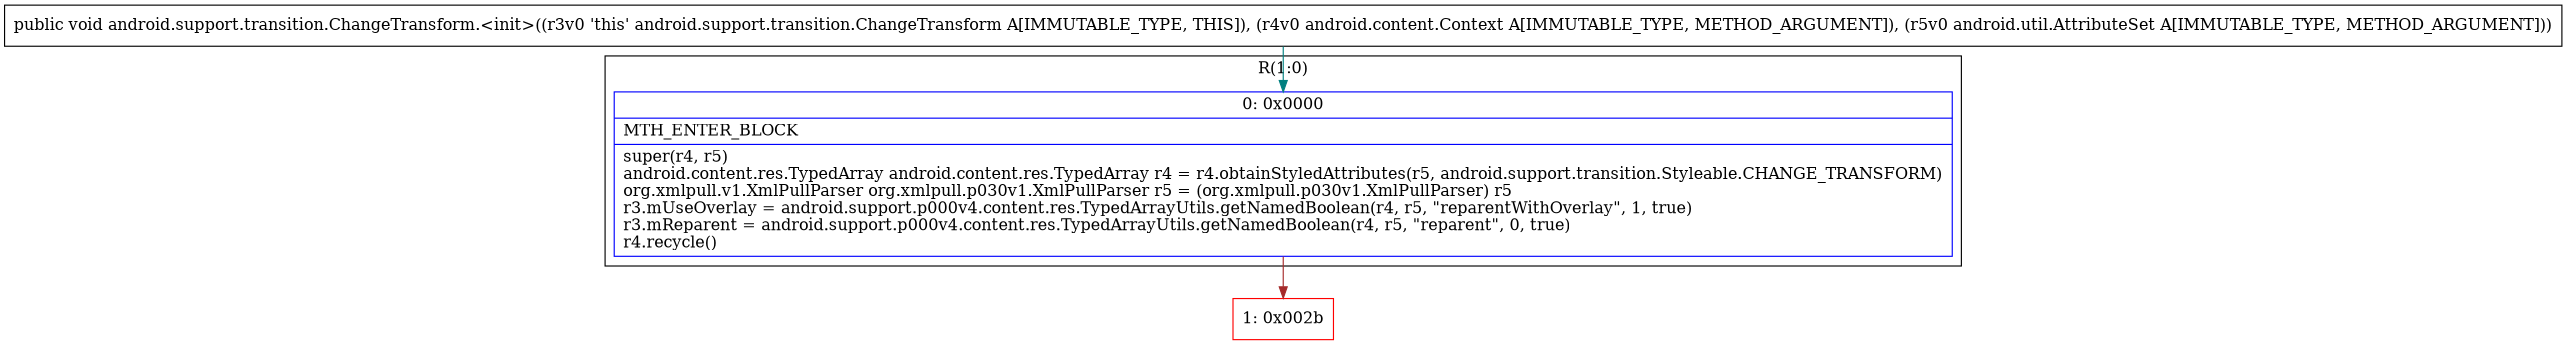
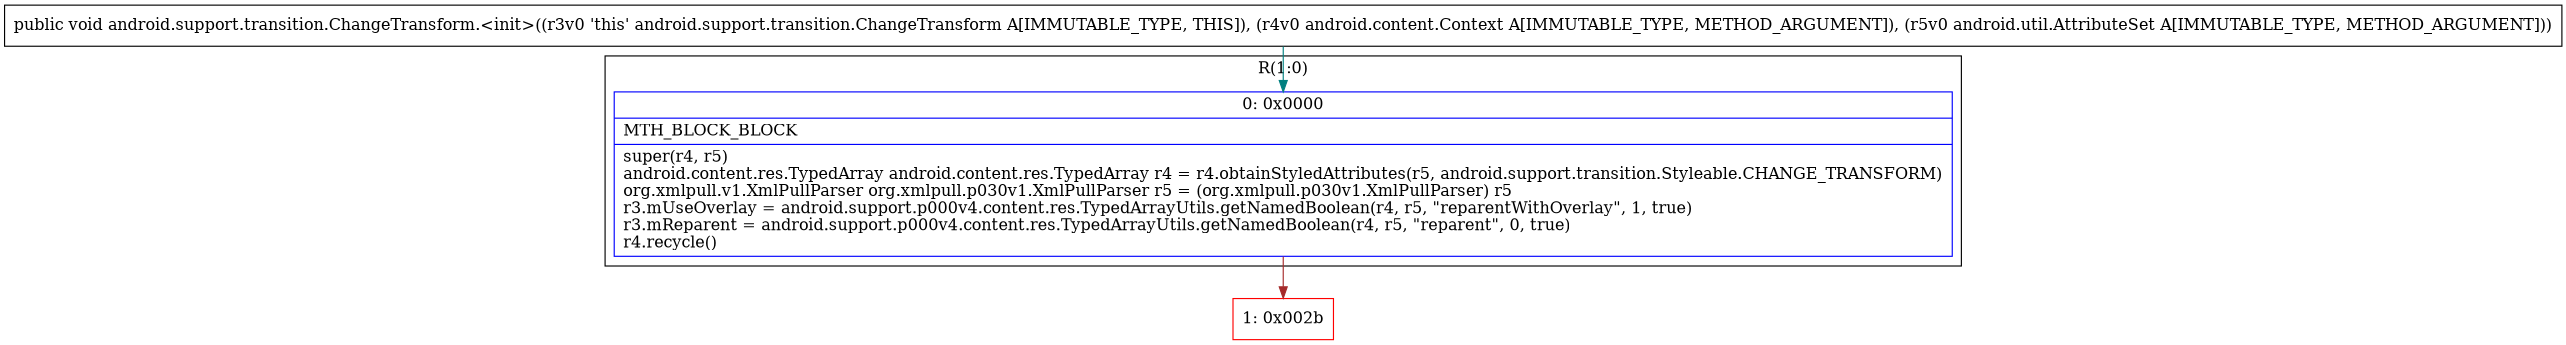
(711, 131) -> (711, 131)
